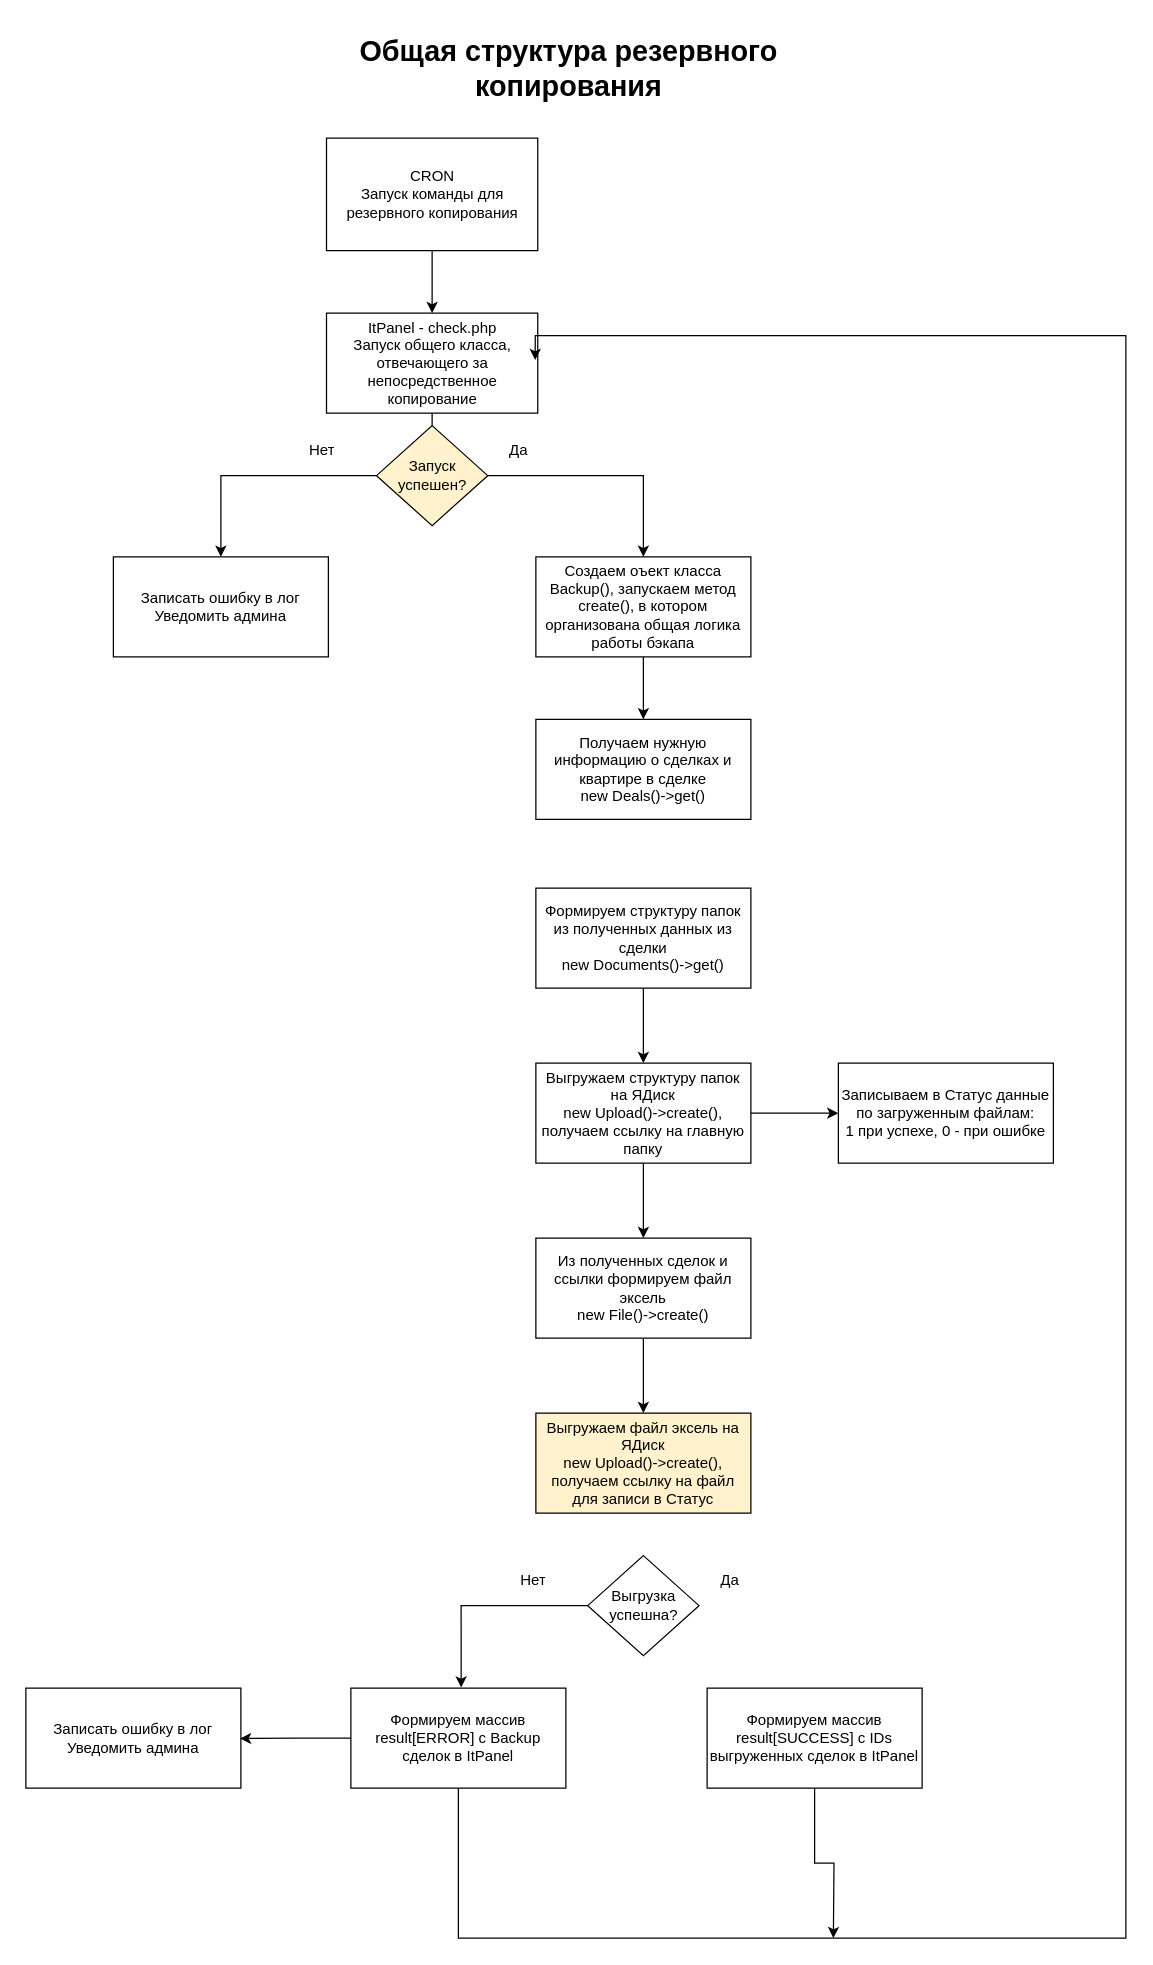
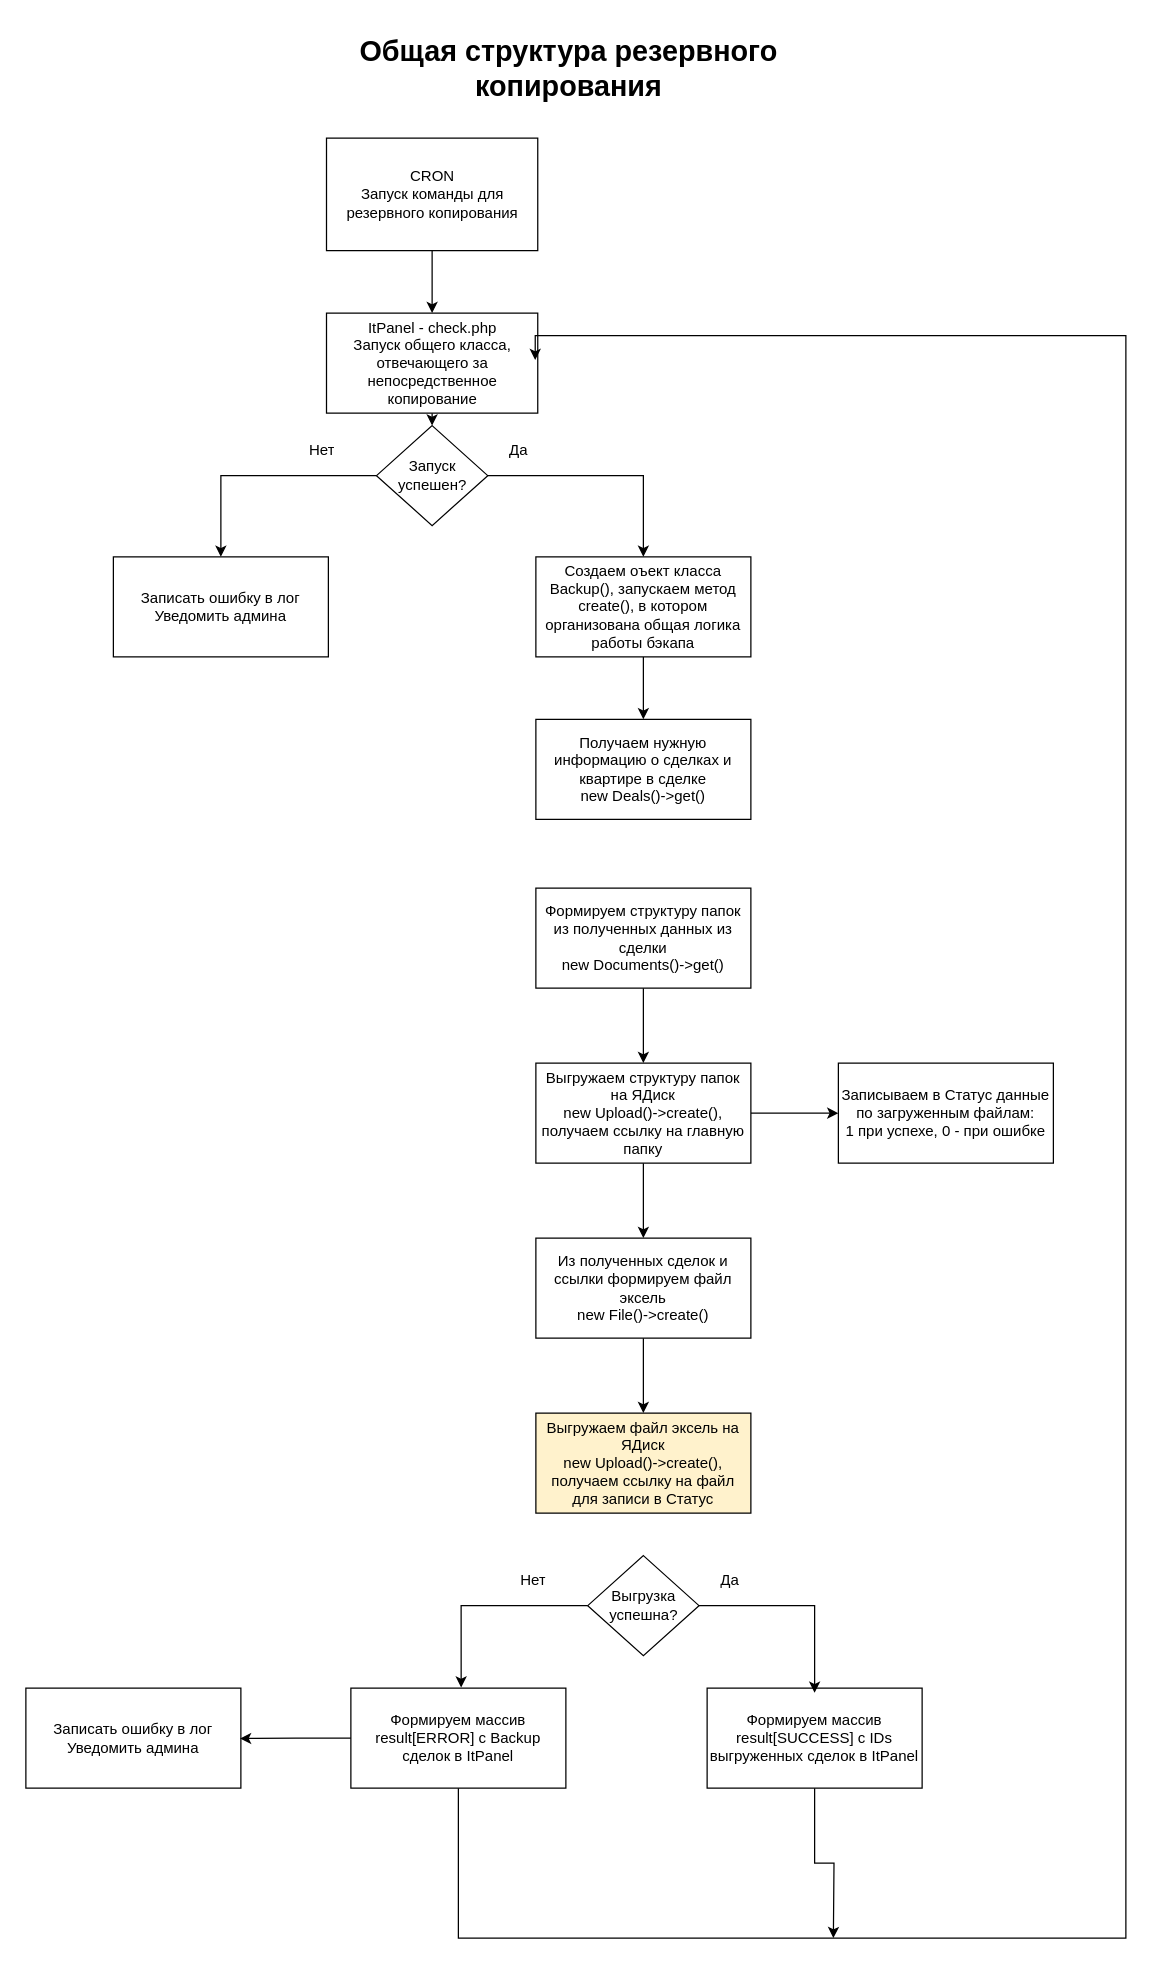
(432, 418) -> (432, 415)
(432, 476) -> (432, 476)
none -> (796, 1606)
